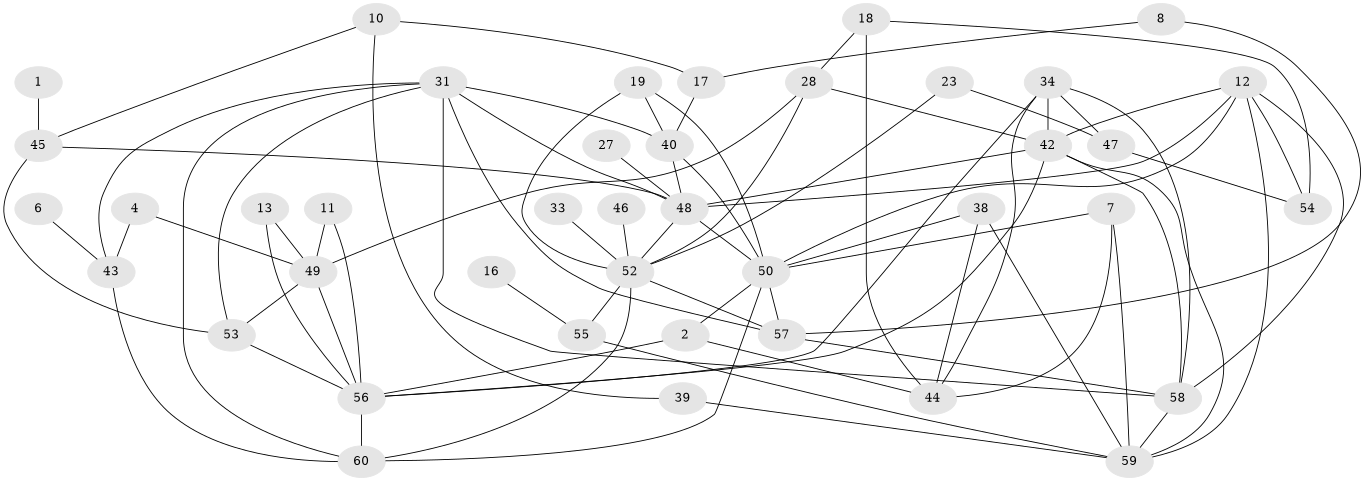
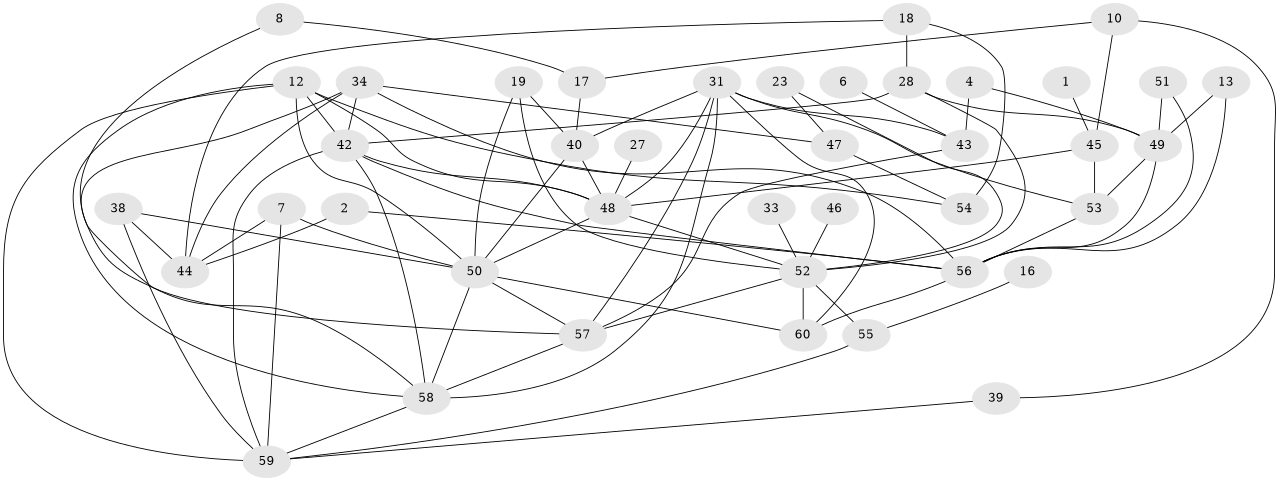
(328, 209) -> (1163, 83)
(726, 304) -> (451, 335)
(185, 424) -> (728, 202)
